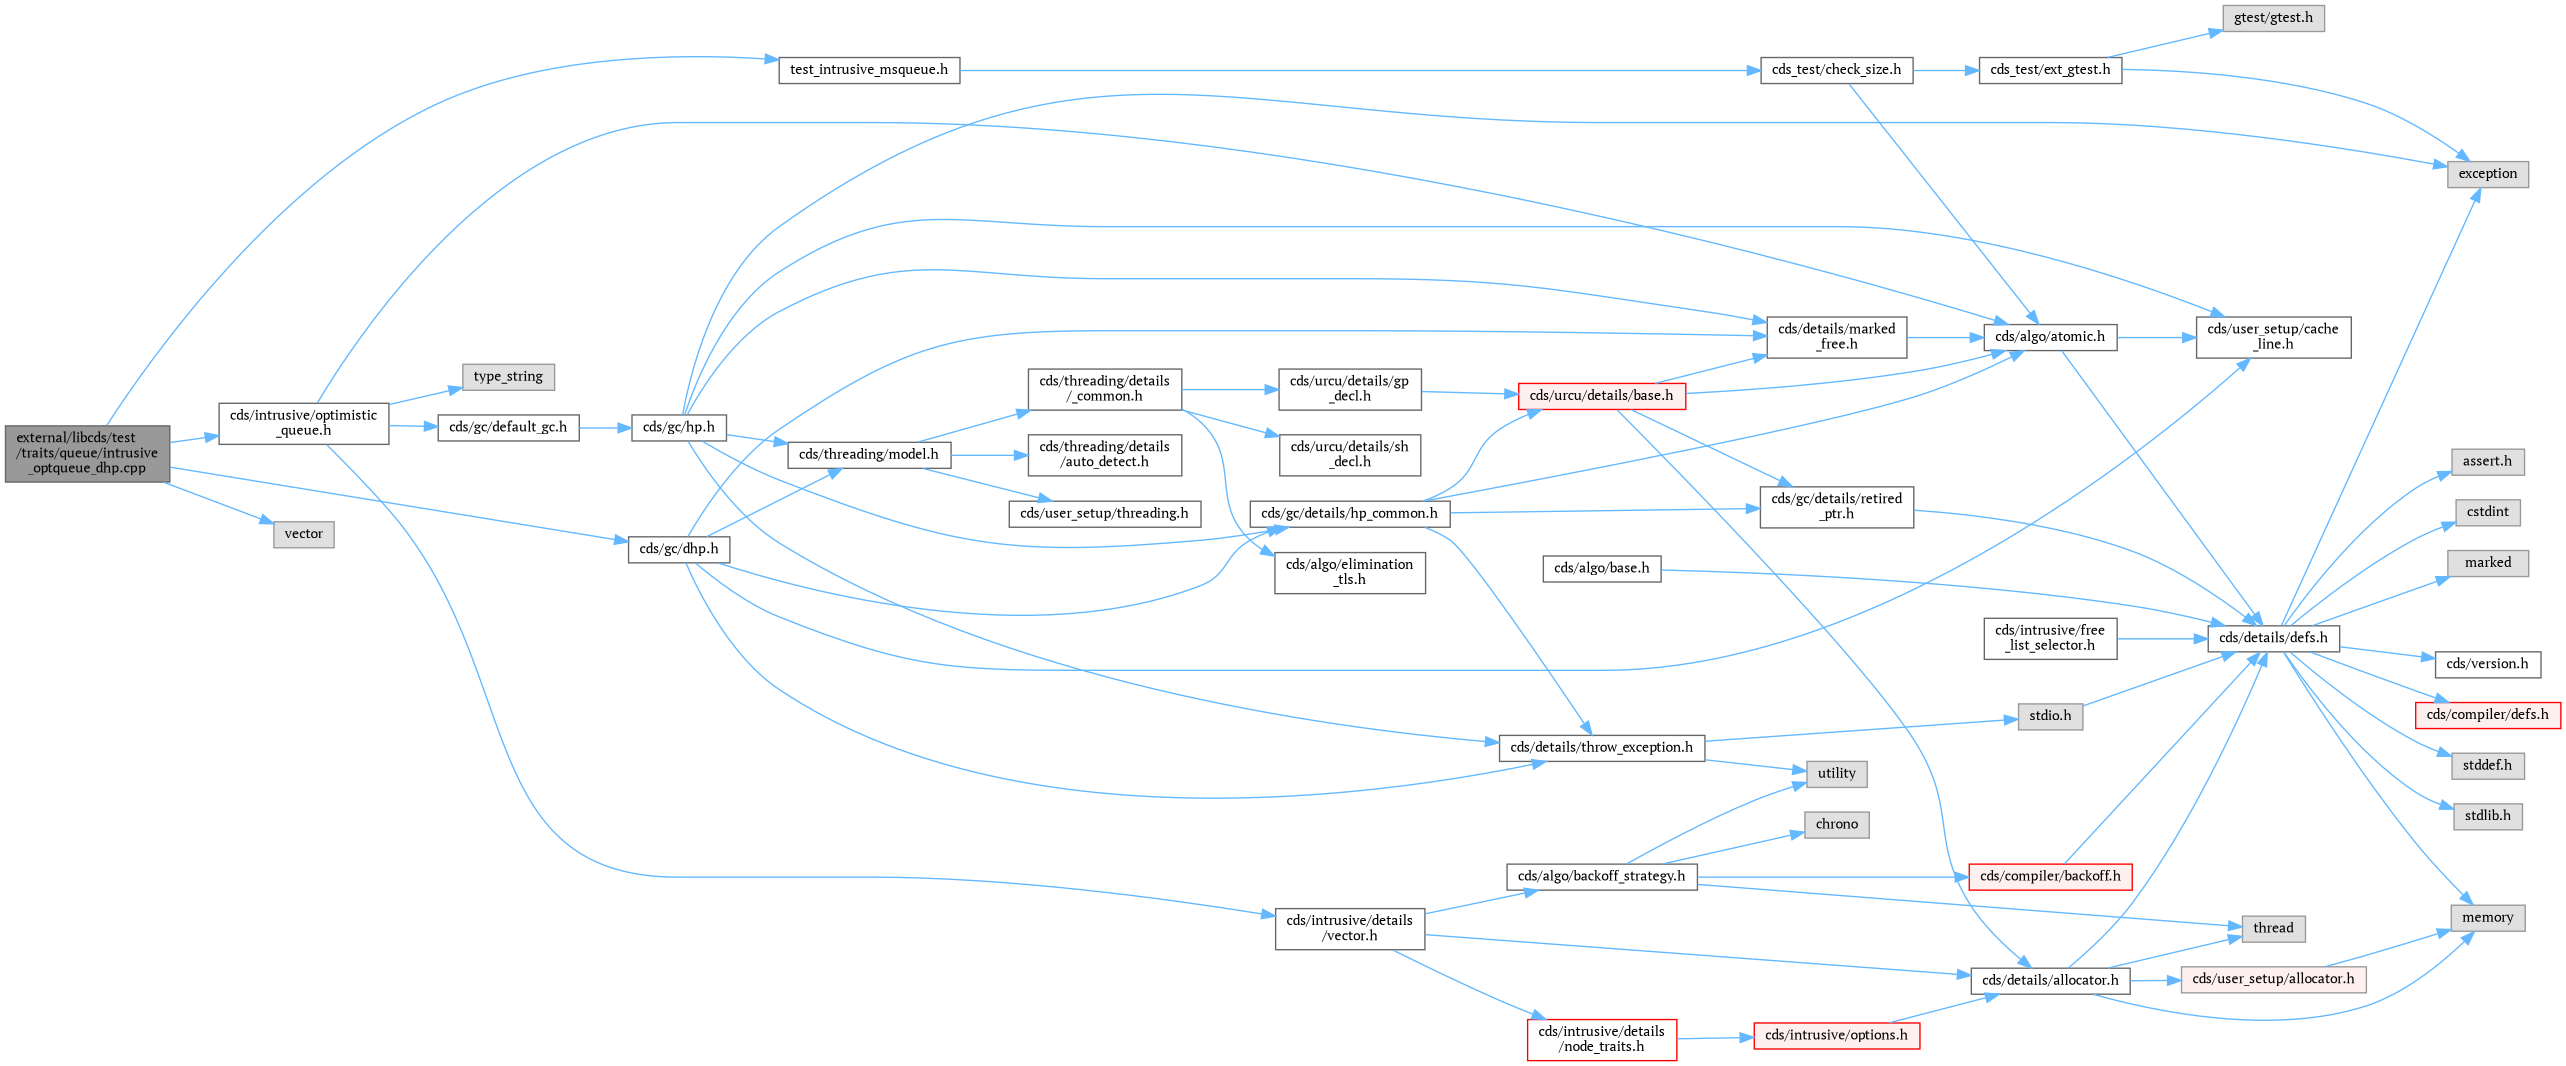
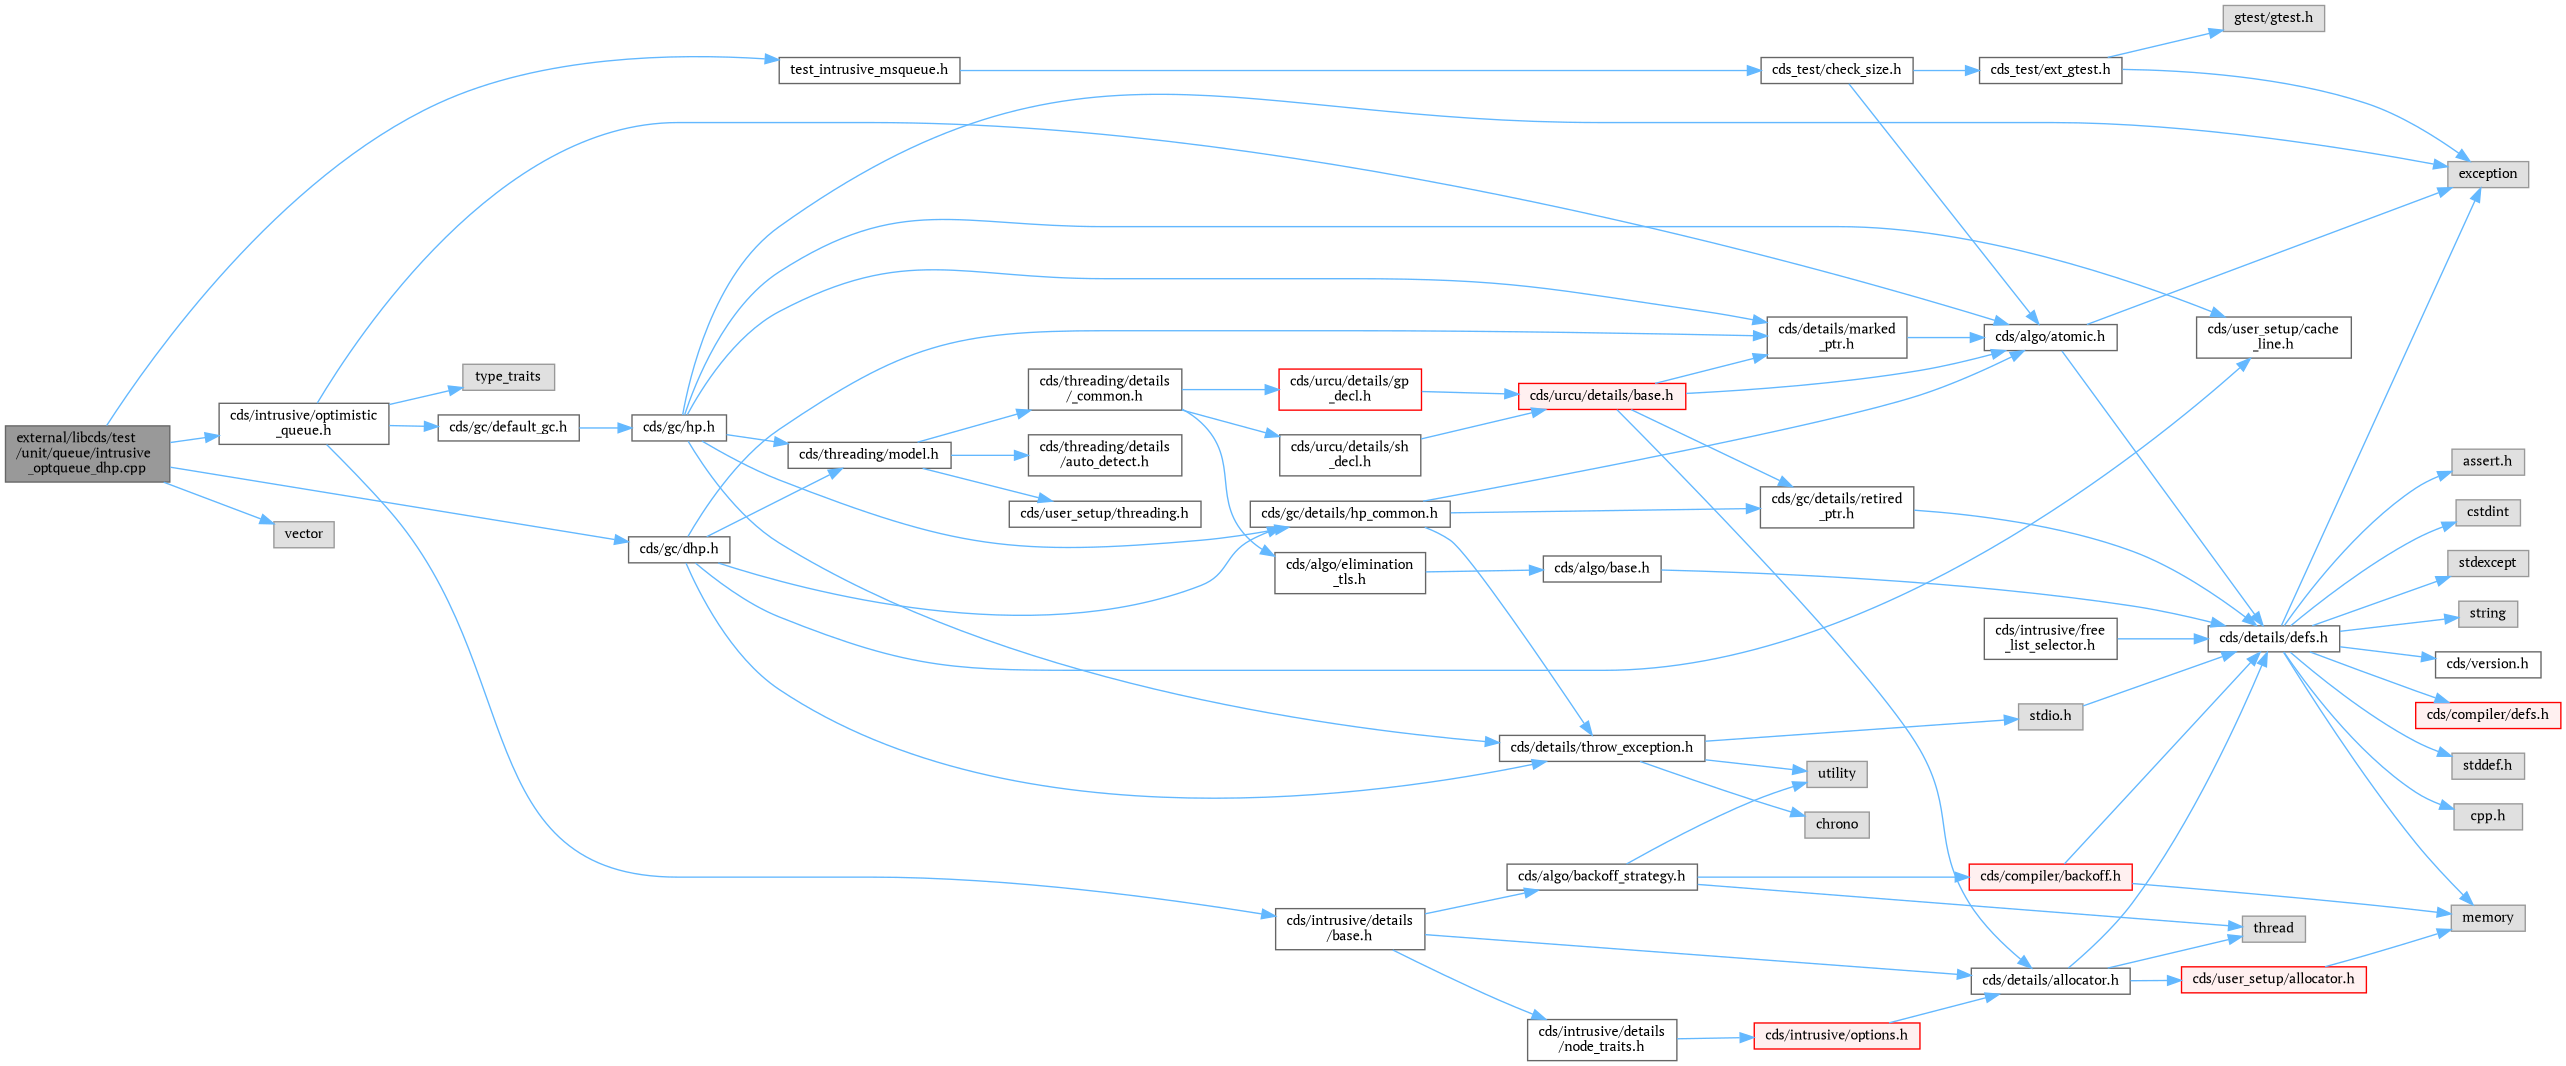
(1837, 338) -> (1837, 338)
(2150, 338) -> (2263, 259)
(509, 377) -> (509, 377)
(1350, 390) -> (1350, 390)
(88, 454) -> (88, 454)
(1476, 458) -> (1477, 426)
(2488, 564) -> (2488, 564)
none -> (1488, 571)
none -> (2488, 614)
(2488, 817) -> (2488, 817)
(1726, 850) -> (1716, 788)
(1350, 929) -> (1350, 929)
(2274, 980) -> (2274, 980)
(2289, 1019) -> (2285, 897)
(1602, 1040) -> (1602, 1040)
